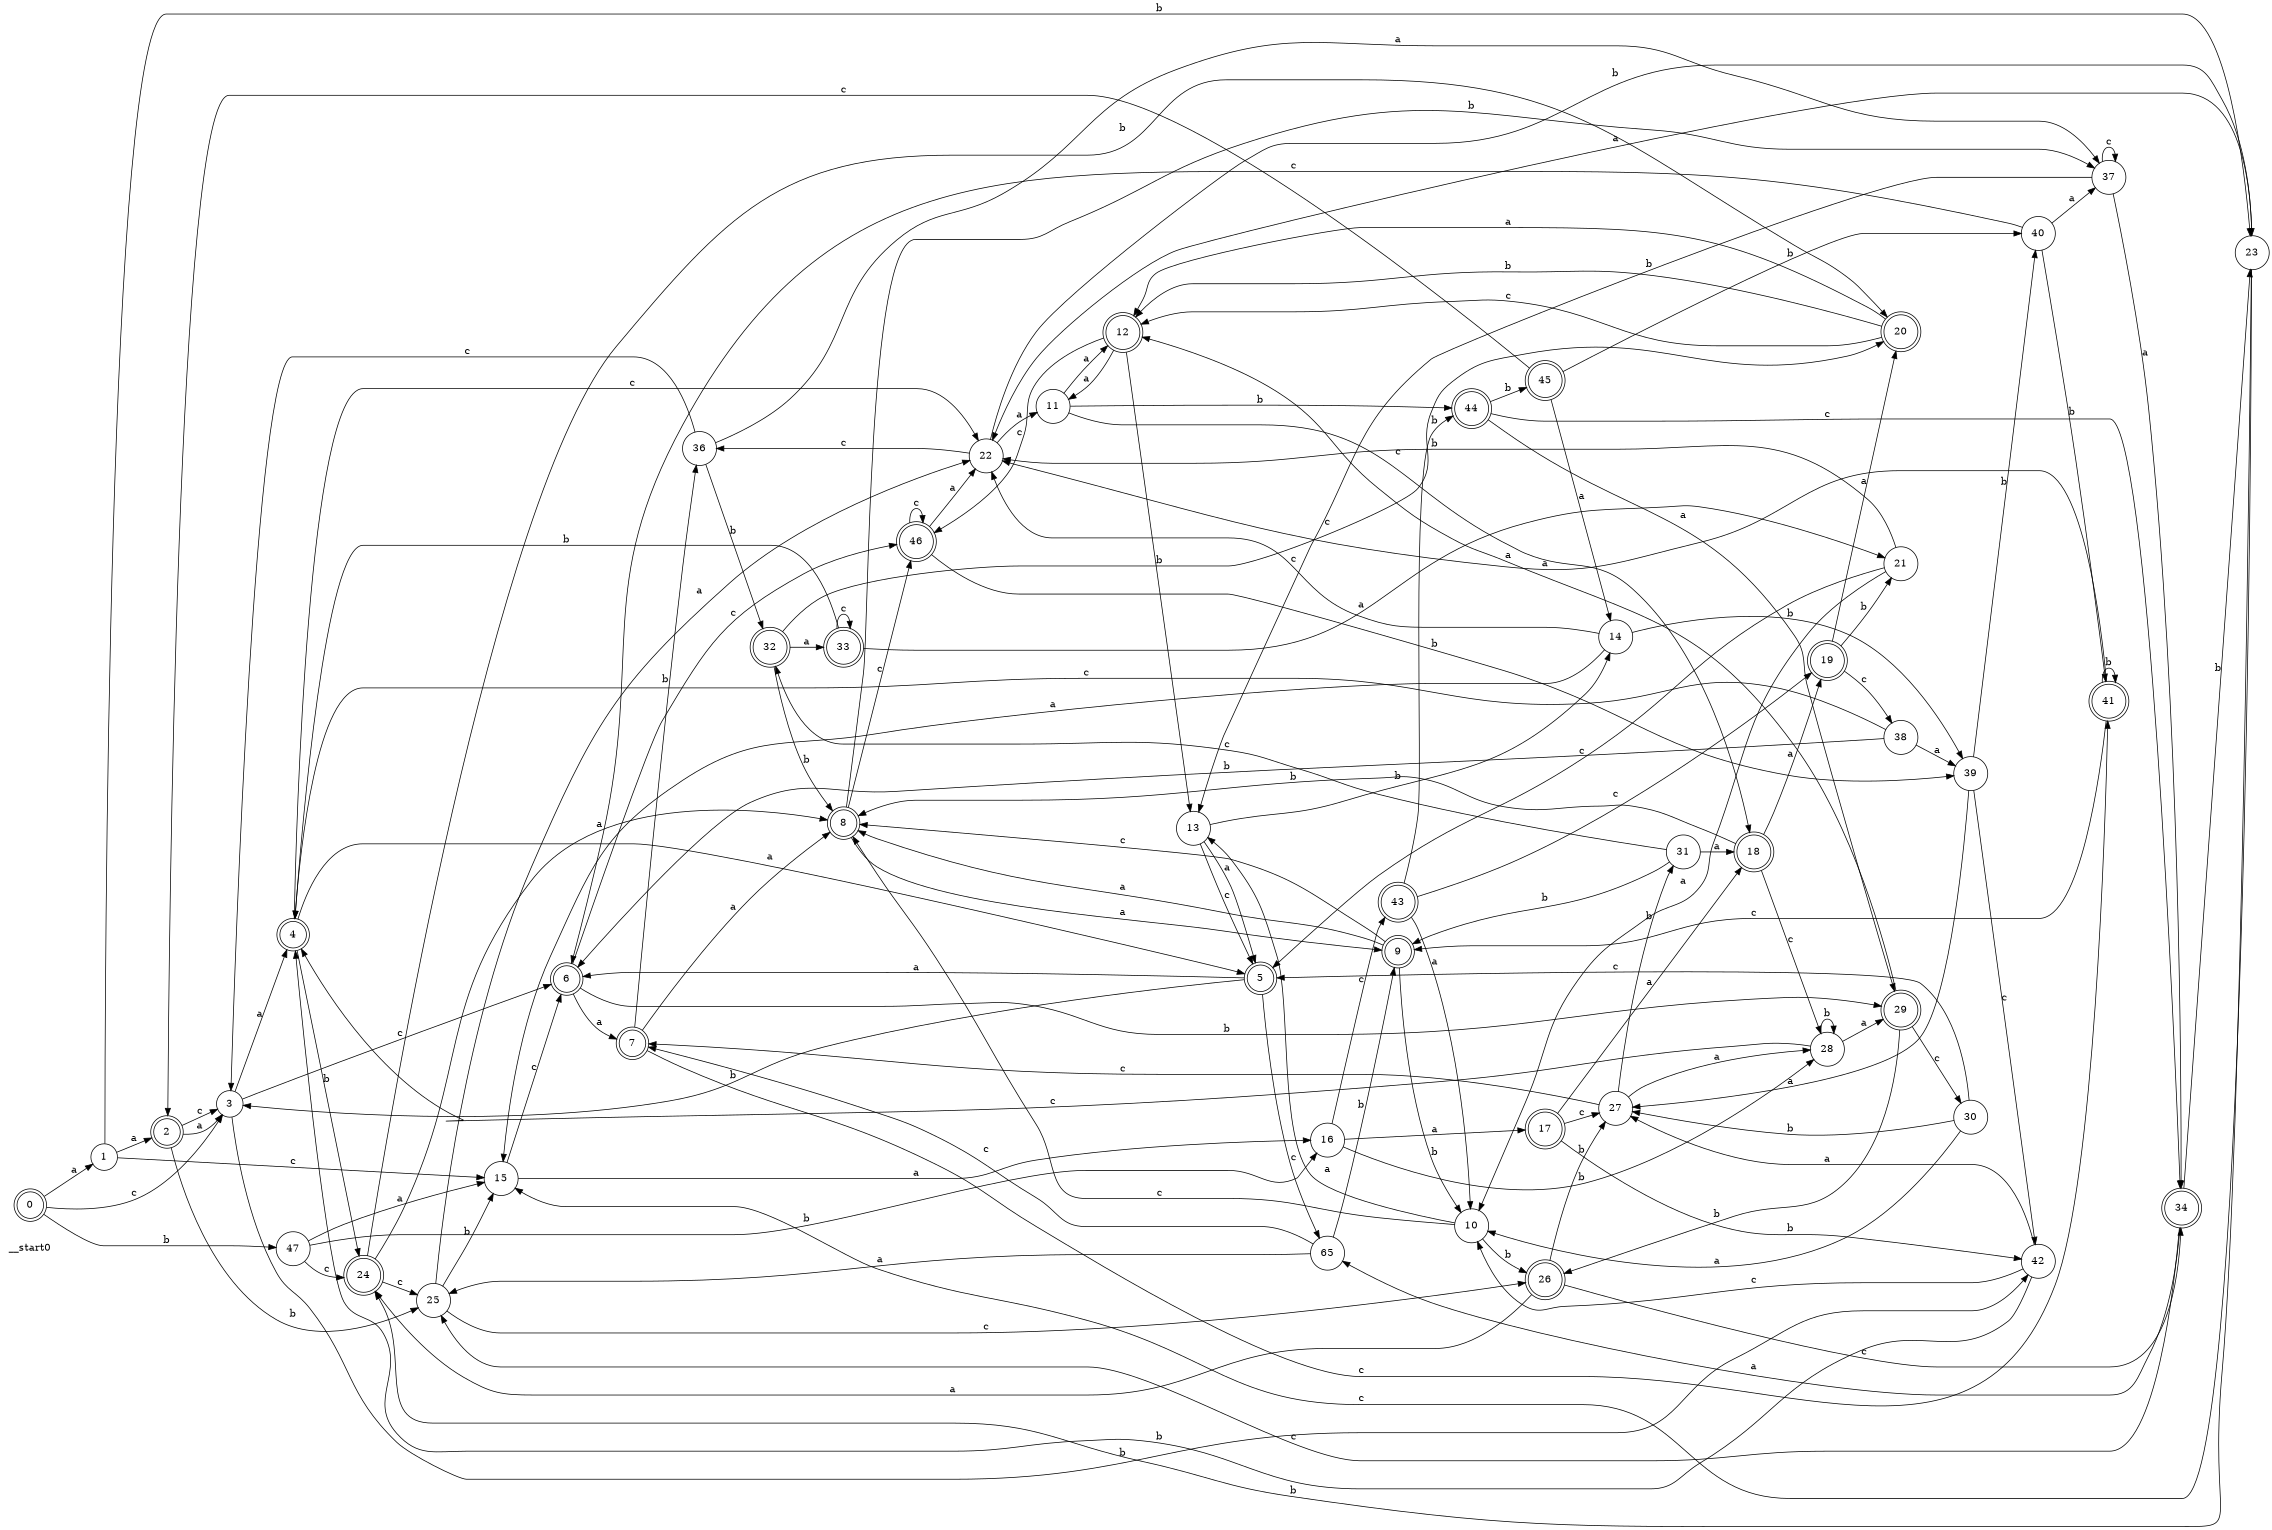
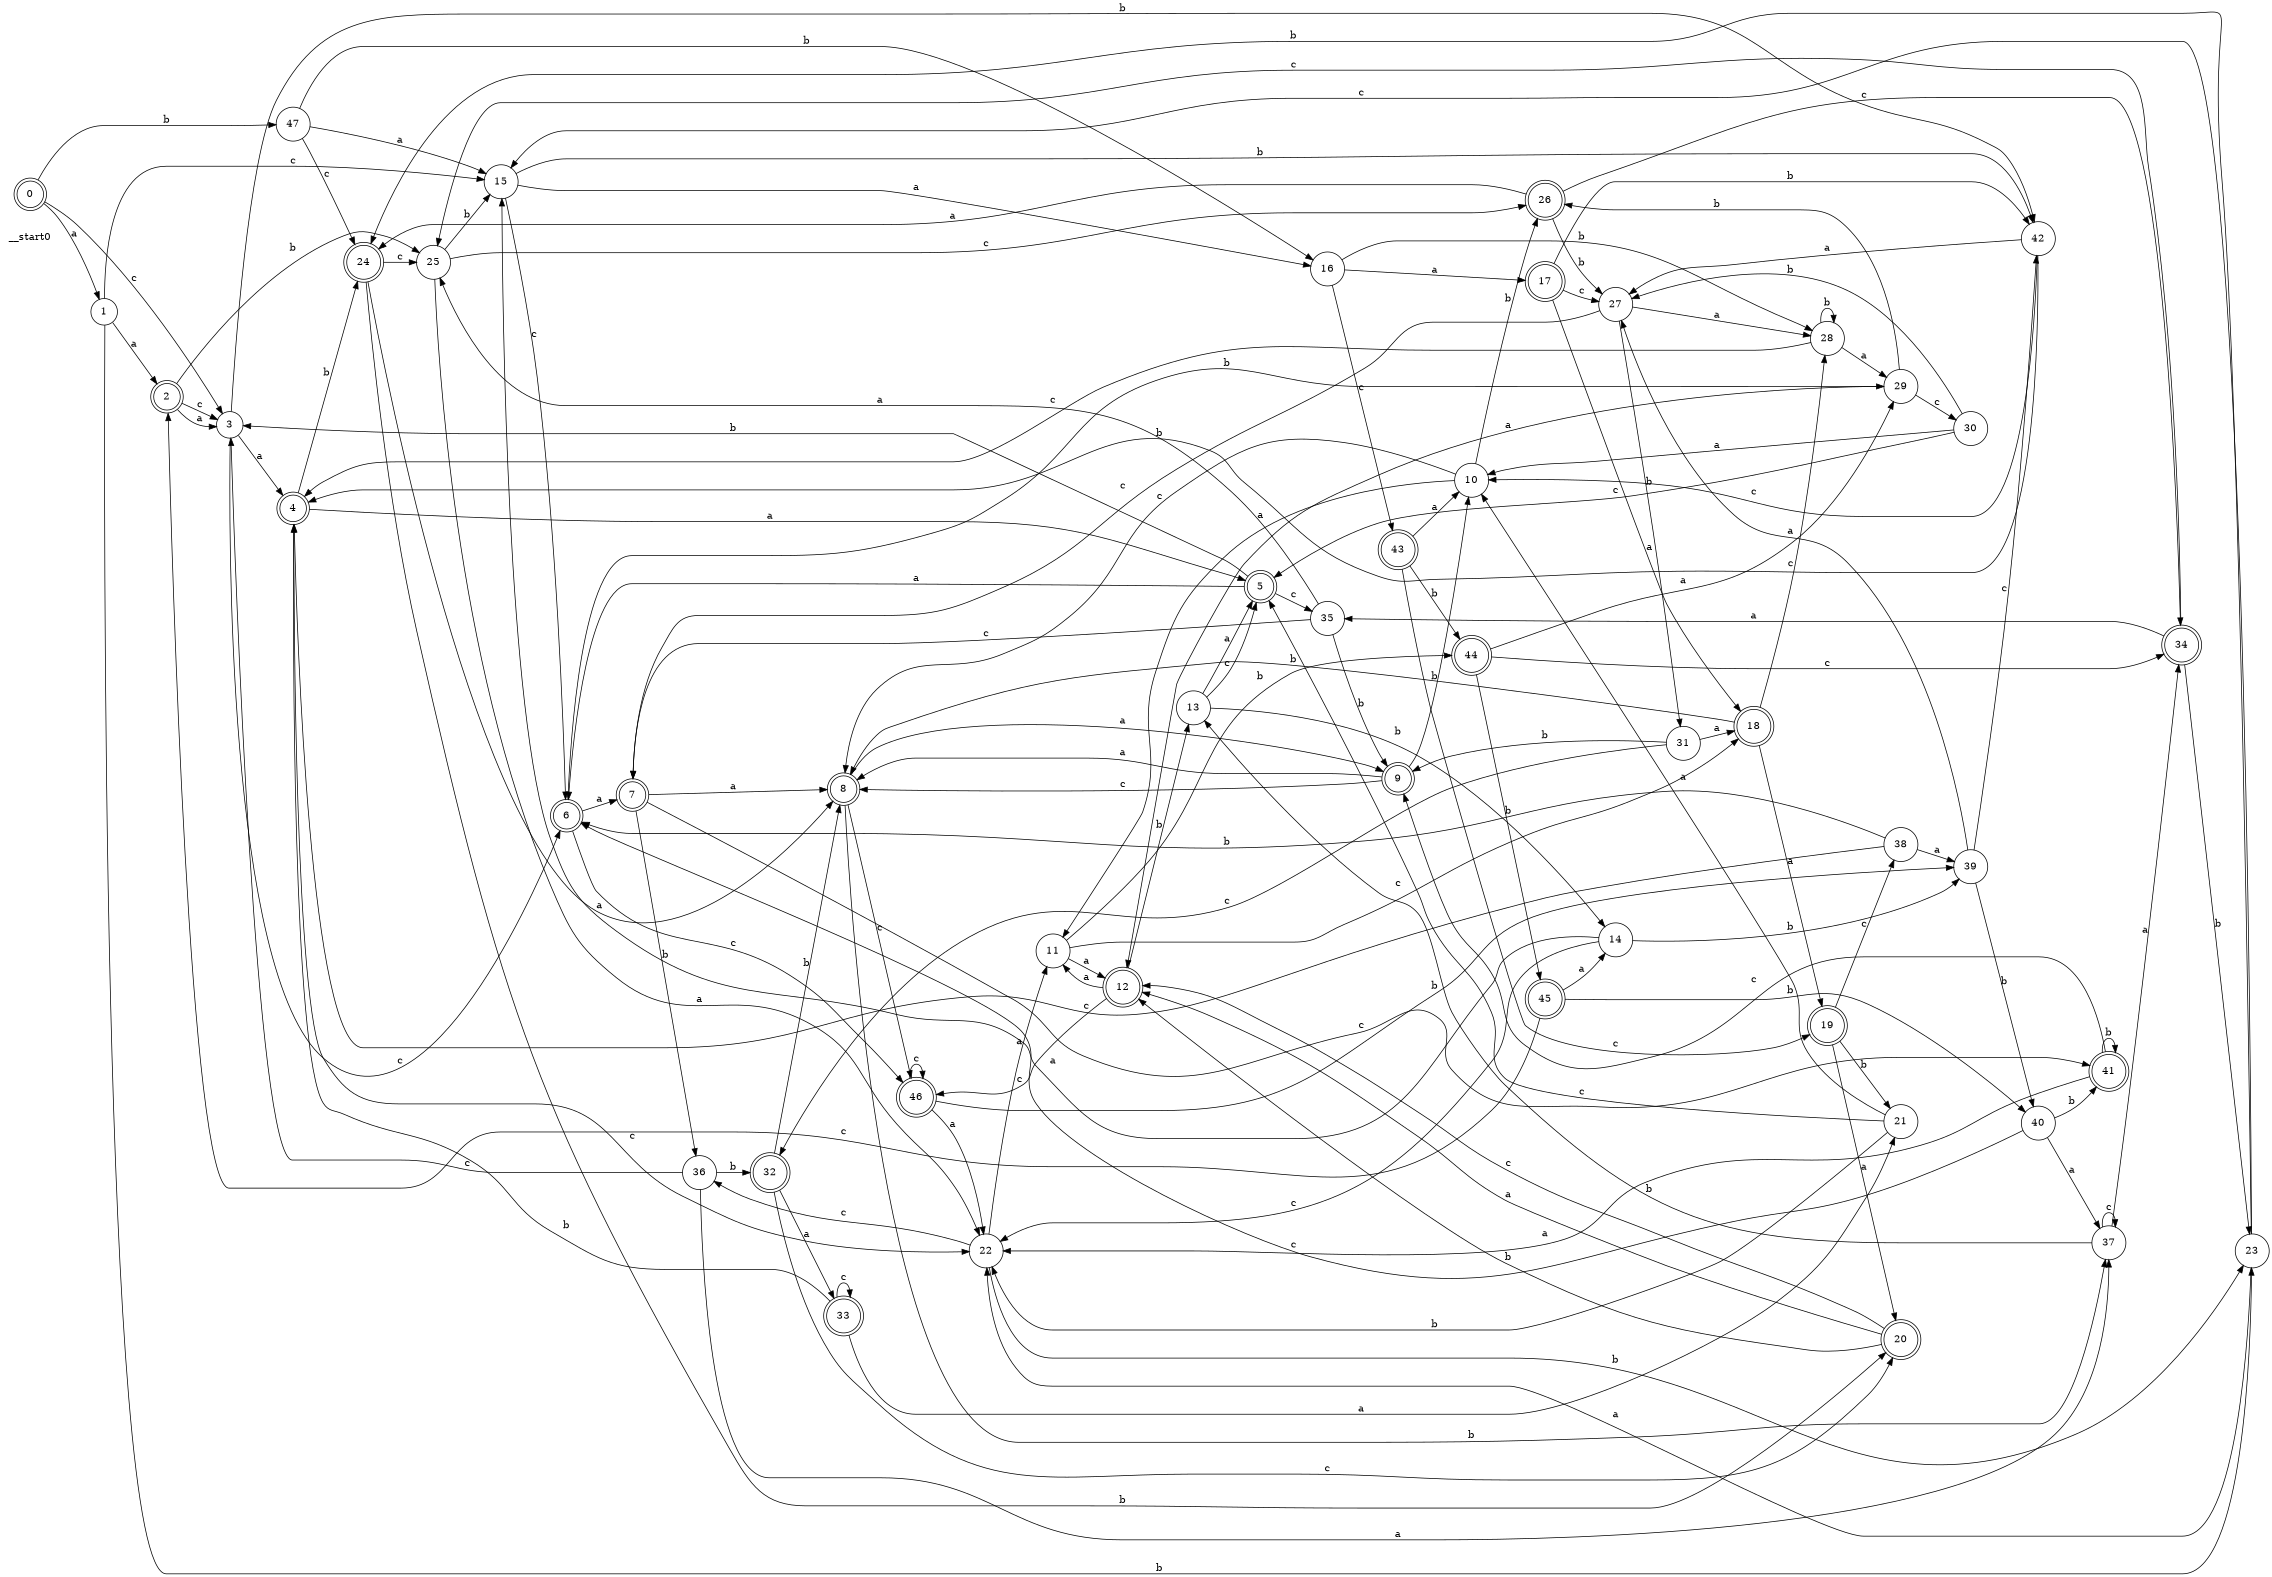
none -> (1288, 158)
(1901, 1010) -> (1901, 386)
(1287, 1065) -> (1180, 610)
(1328, 1253) -> (1328, 618)
